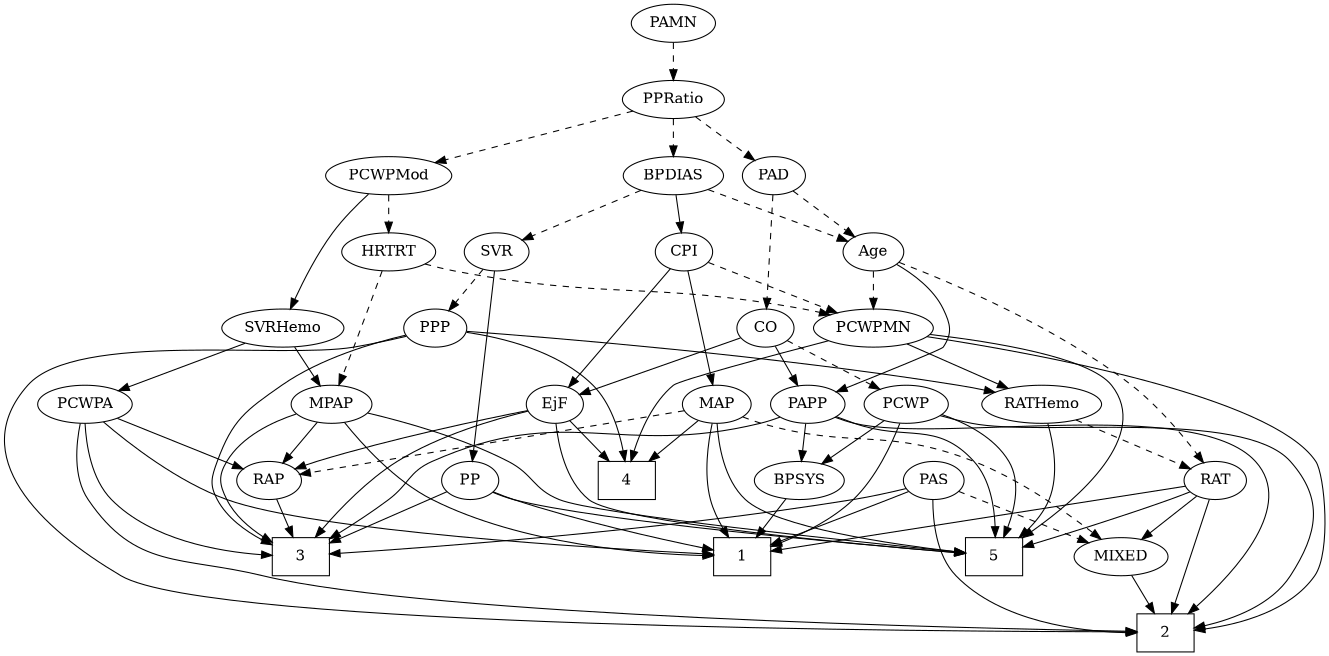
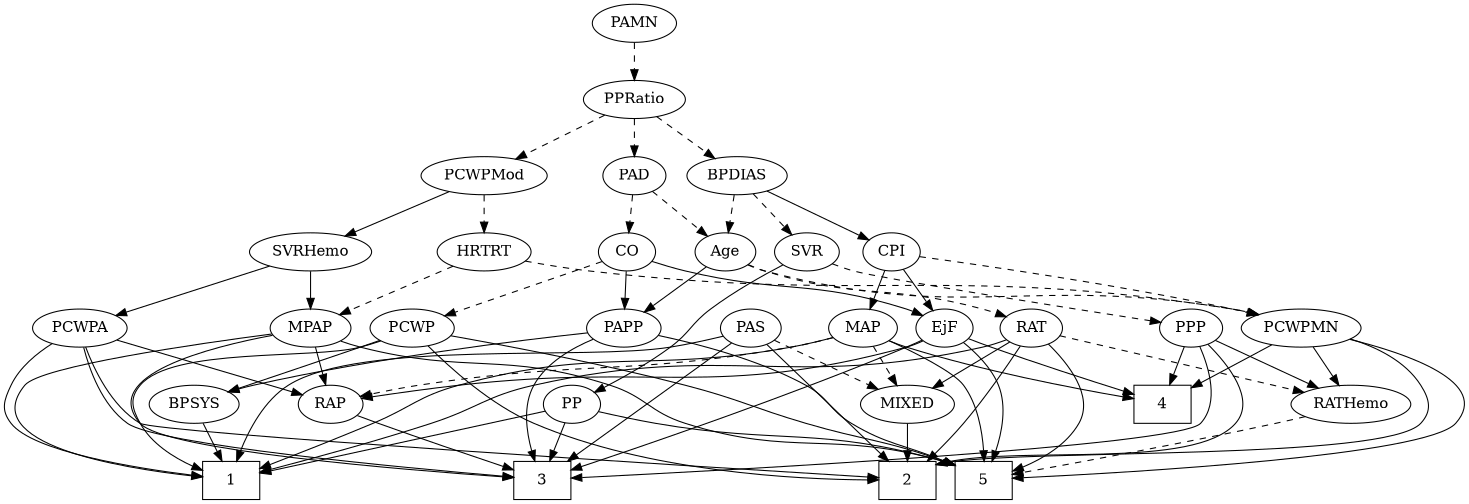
(1223, 441) -> none
(1128, 442) -> (1171, 361)
(1054, 481) -> (1235, 432)
